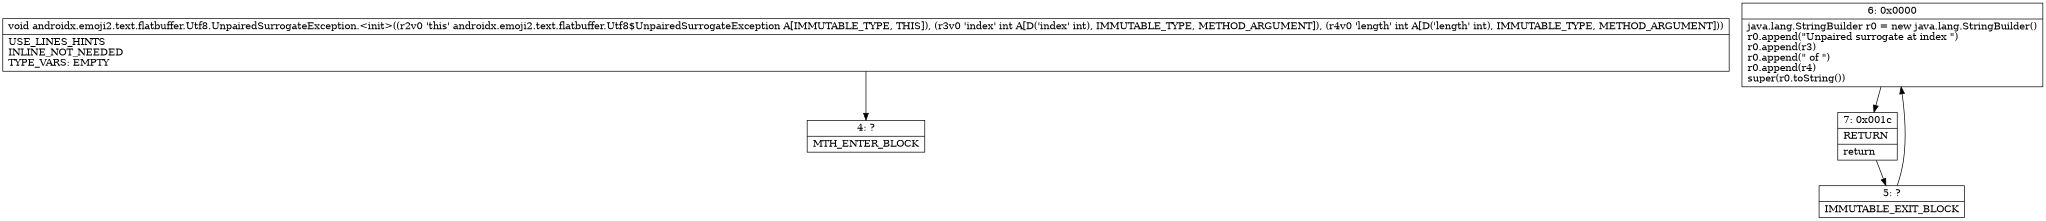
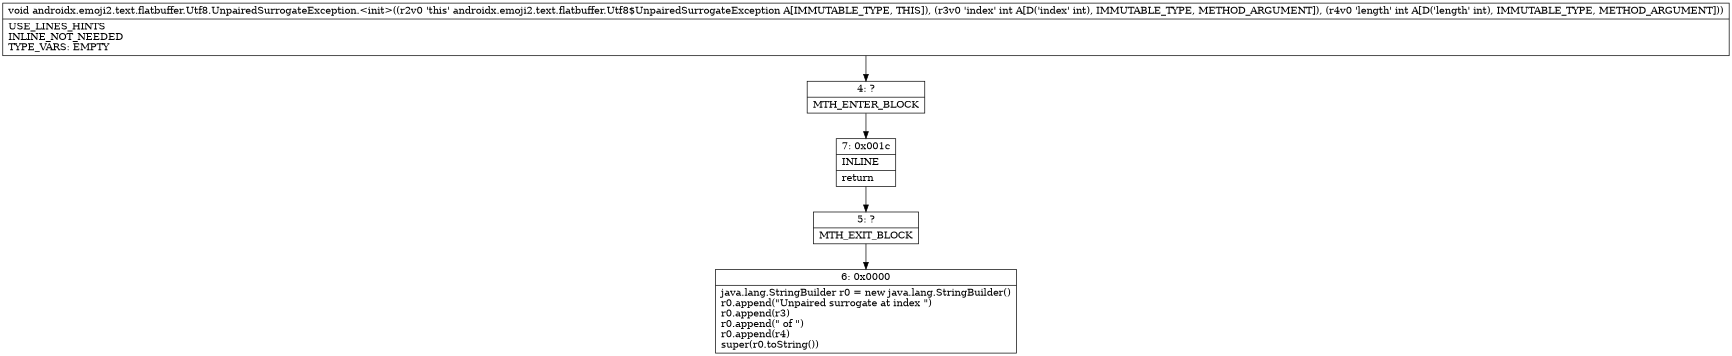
(1878, 96) -> (866, 122)
(1866, 136) -> (861, 162)
(1892, 209) -> (866, 236)
